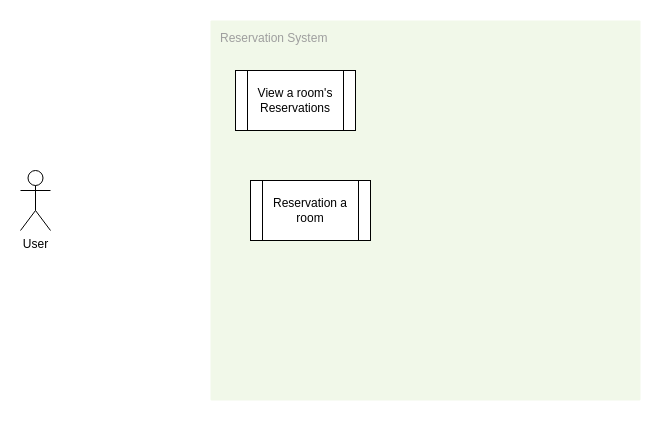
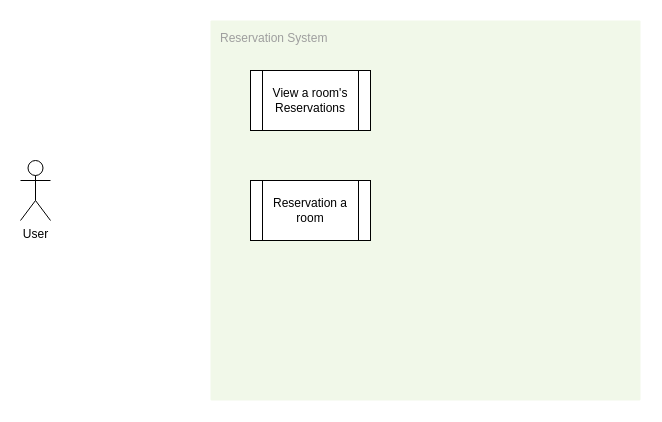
(296, 101) -> (311, 101)
(36, 201) -> (36, 191)
